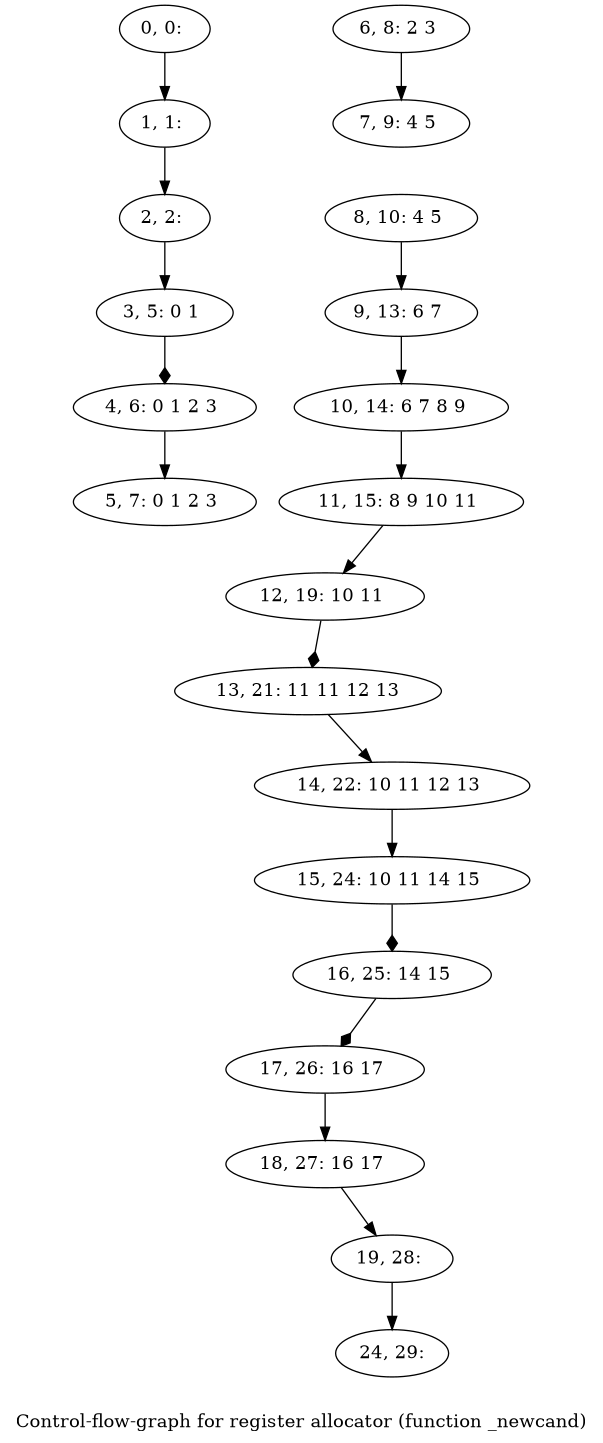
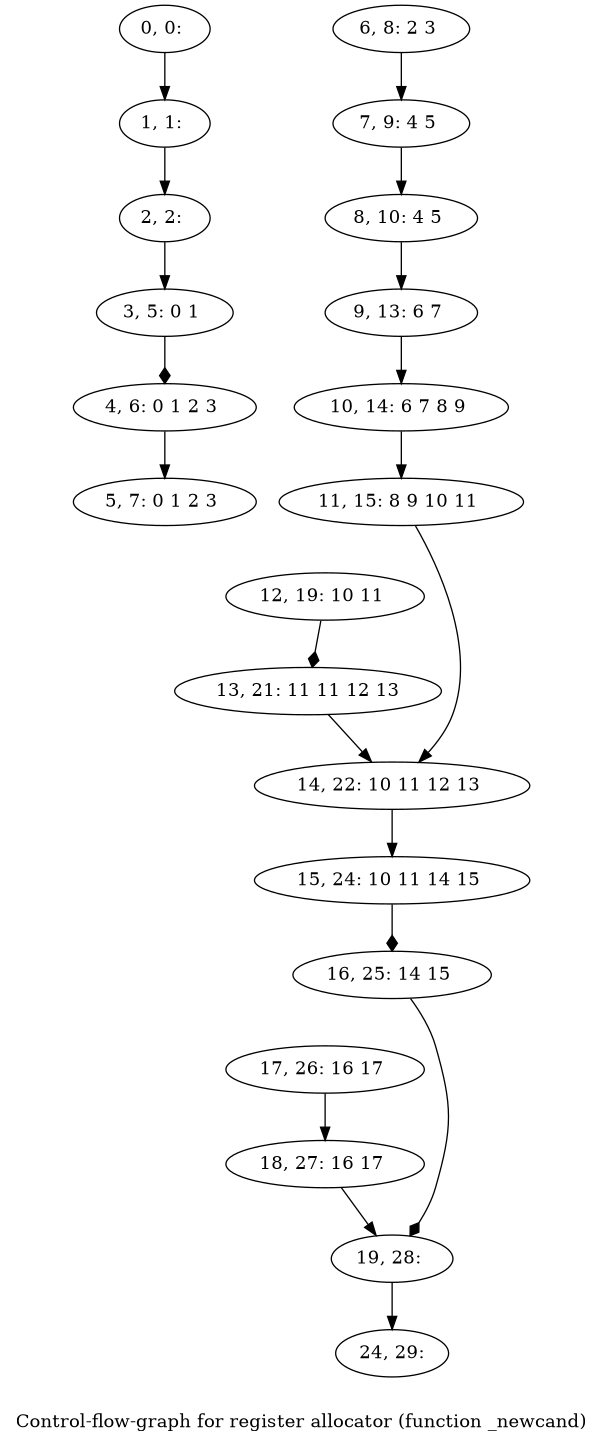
none -> (401, 164)
(367, 544) -> (458, 639)
(363, 1016) -> (448, 1109)
